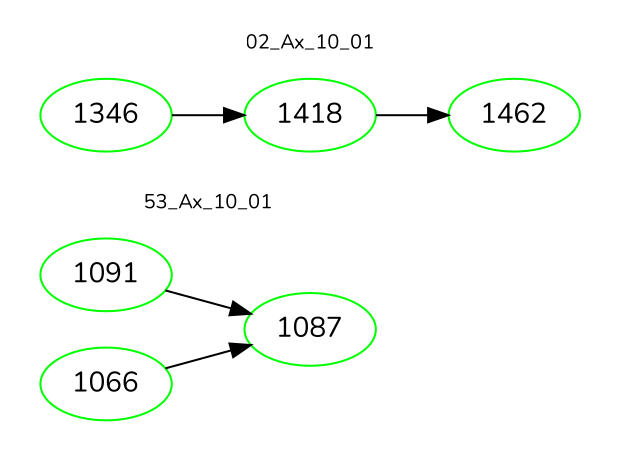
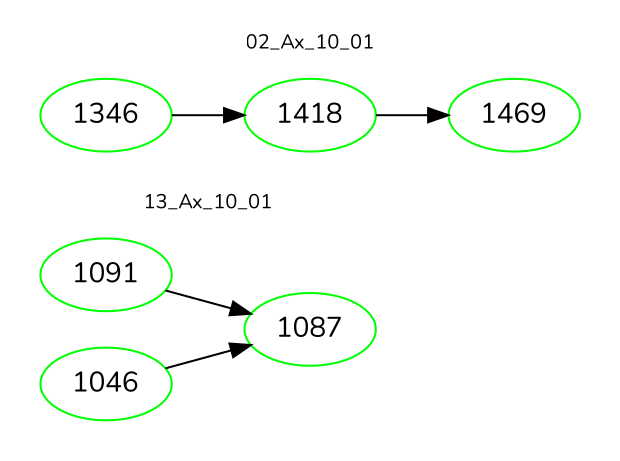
(514, 115) -> (514, 115)
(208, 203) -> (208, 203)
(106, 384) -> (106, 384)
